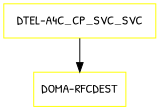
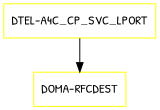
(80, 21) -> (80, 21)
